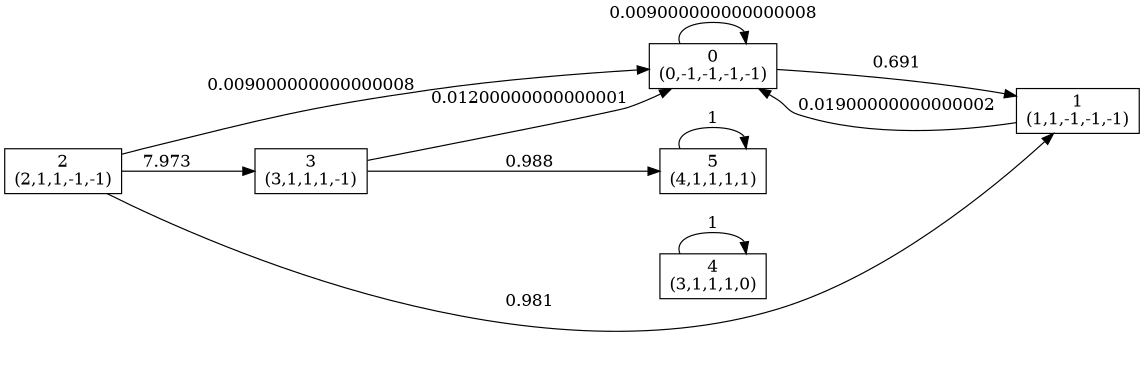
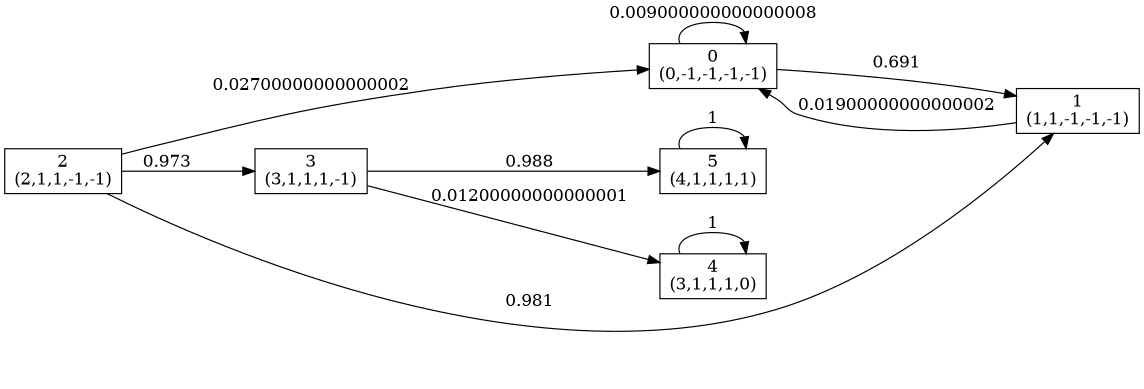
(311, 86) -> (311, 86)
(515, 131) -> (508, 223)
(167, 162) -> (167, 162)
